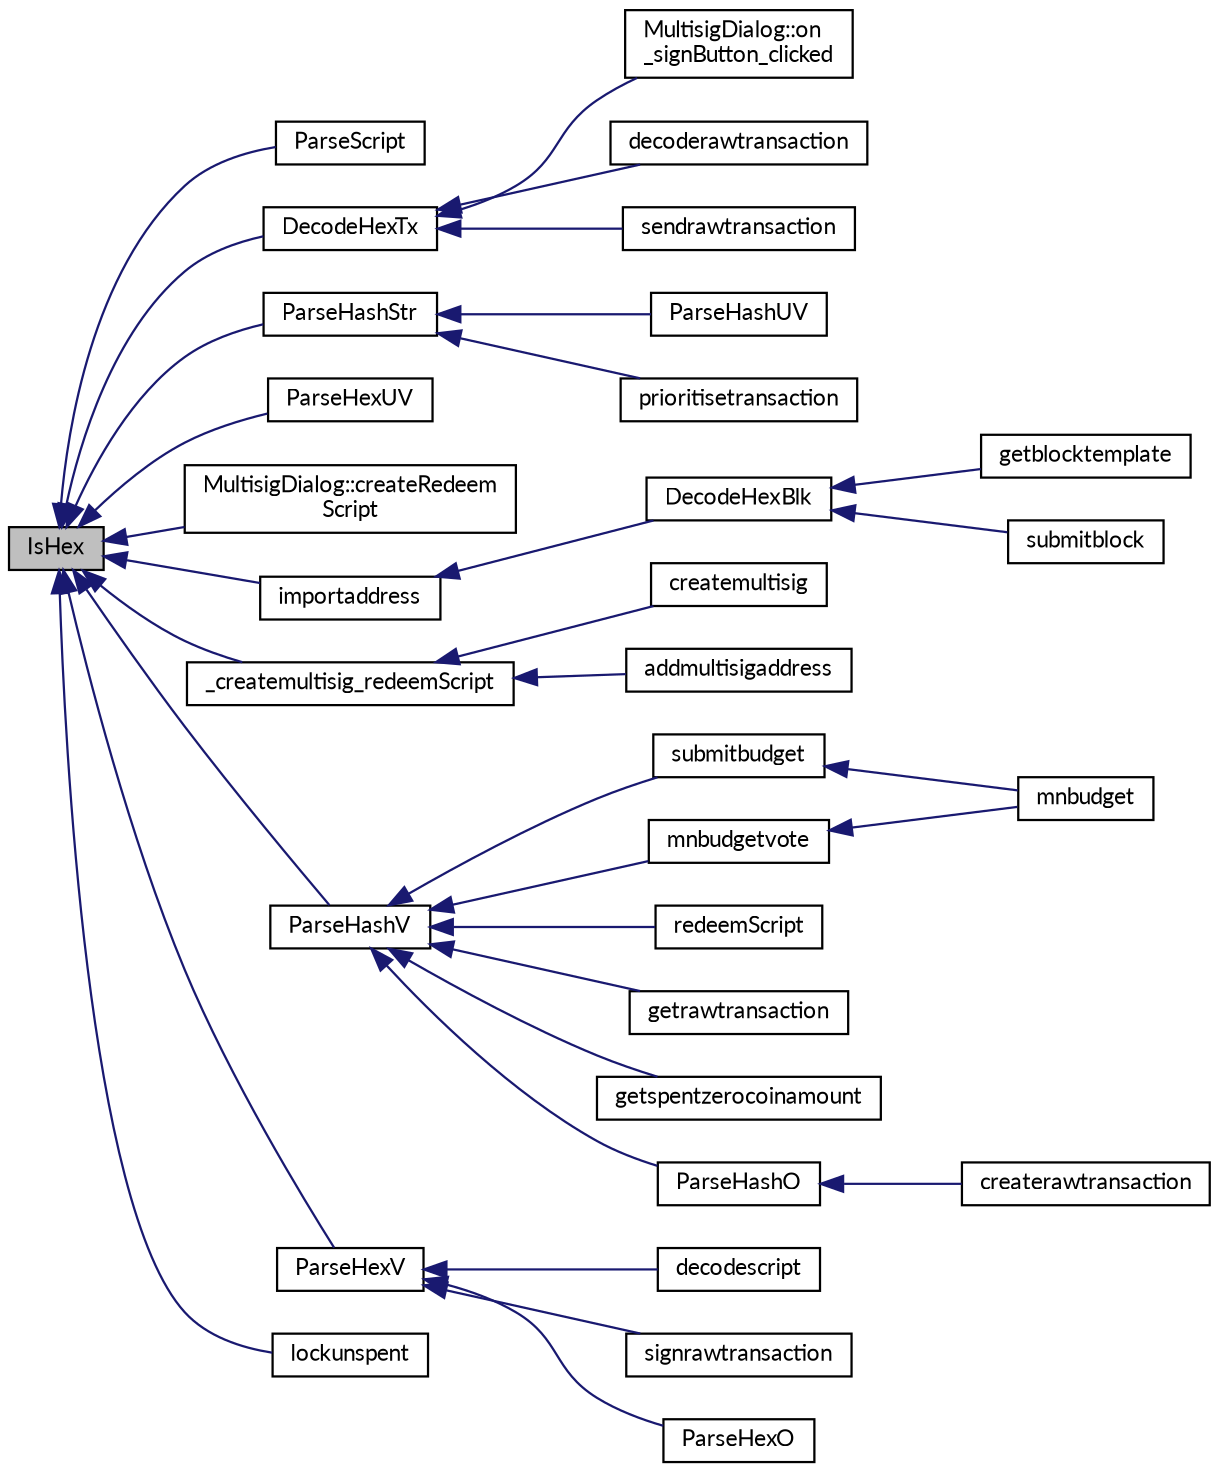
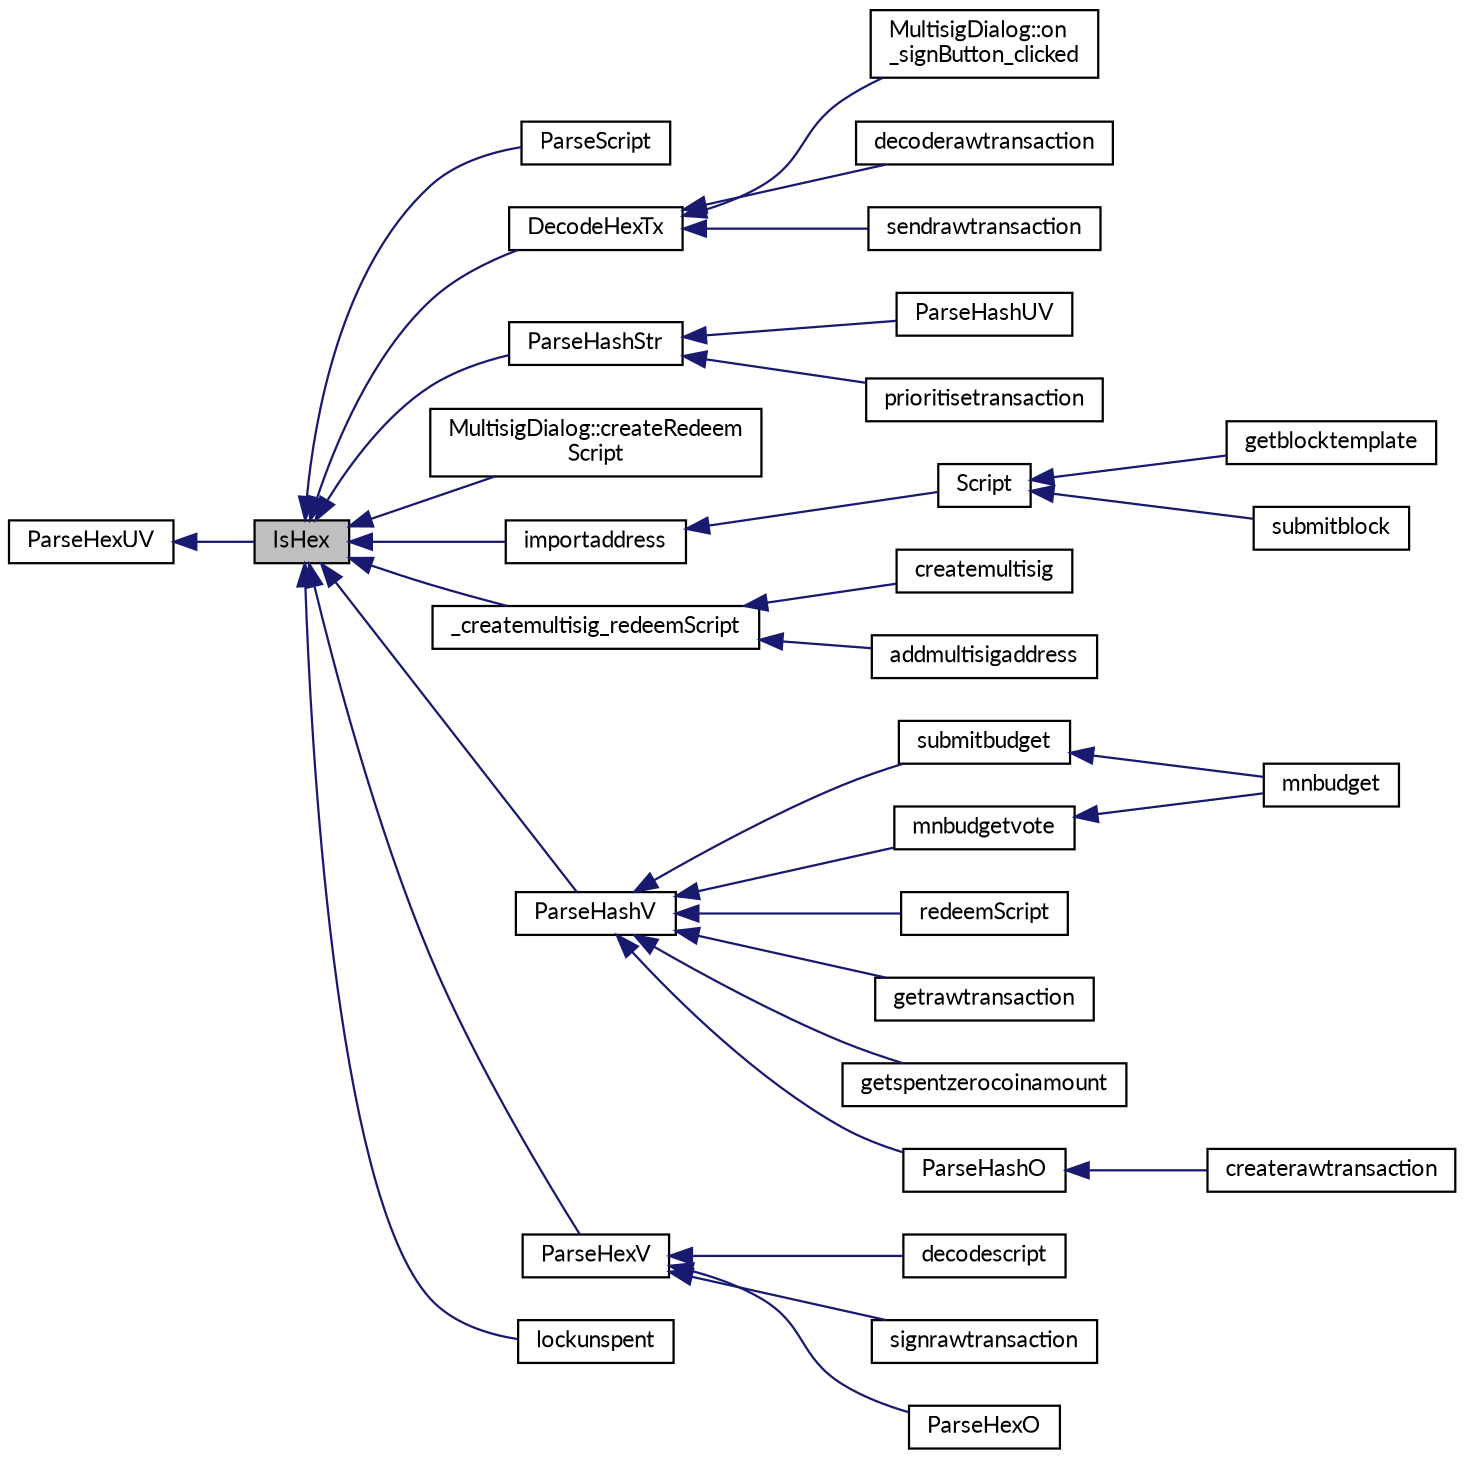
(174, 449) -> (225, 542)
(739, 499) -> (984, 485)
